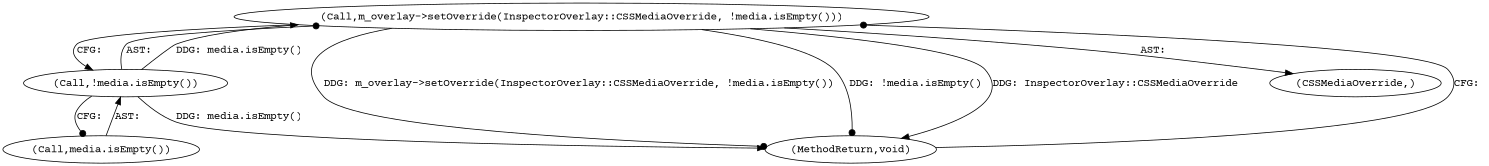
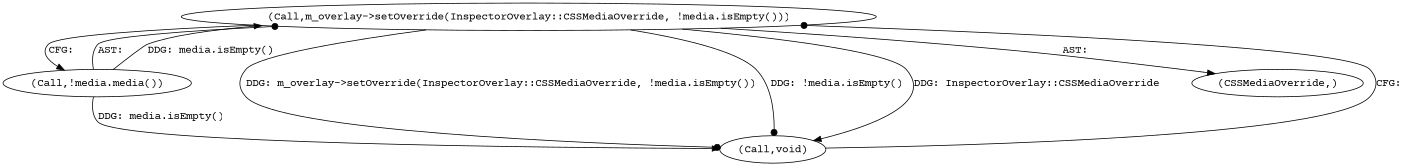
(126, 83) -> (97, 83)
(101, 149) -> none
(851, 149) -> (773, 149)
